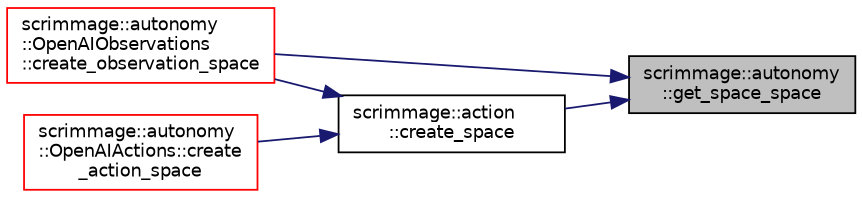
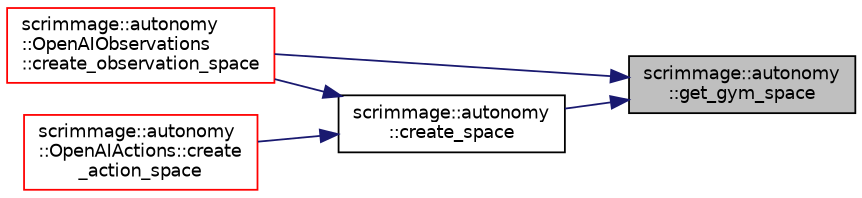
(742, 85) -> (742, 85)
(452, 124) -> (452, 124)
